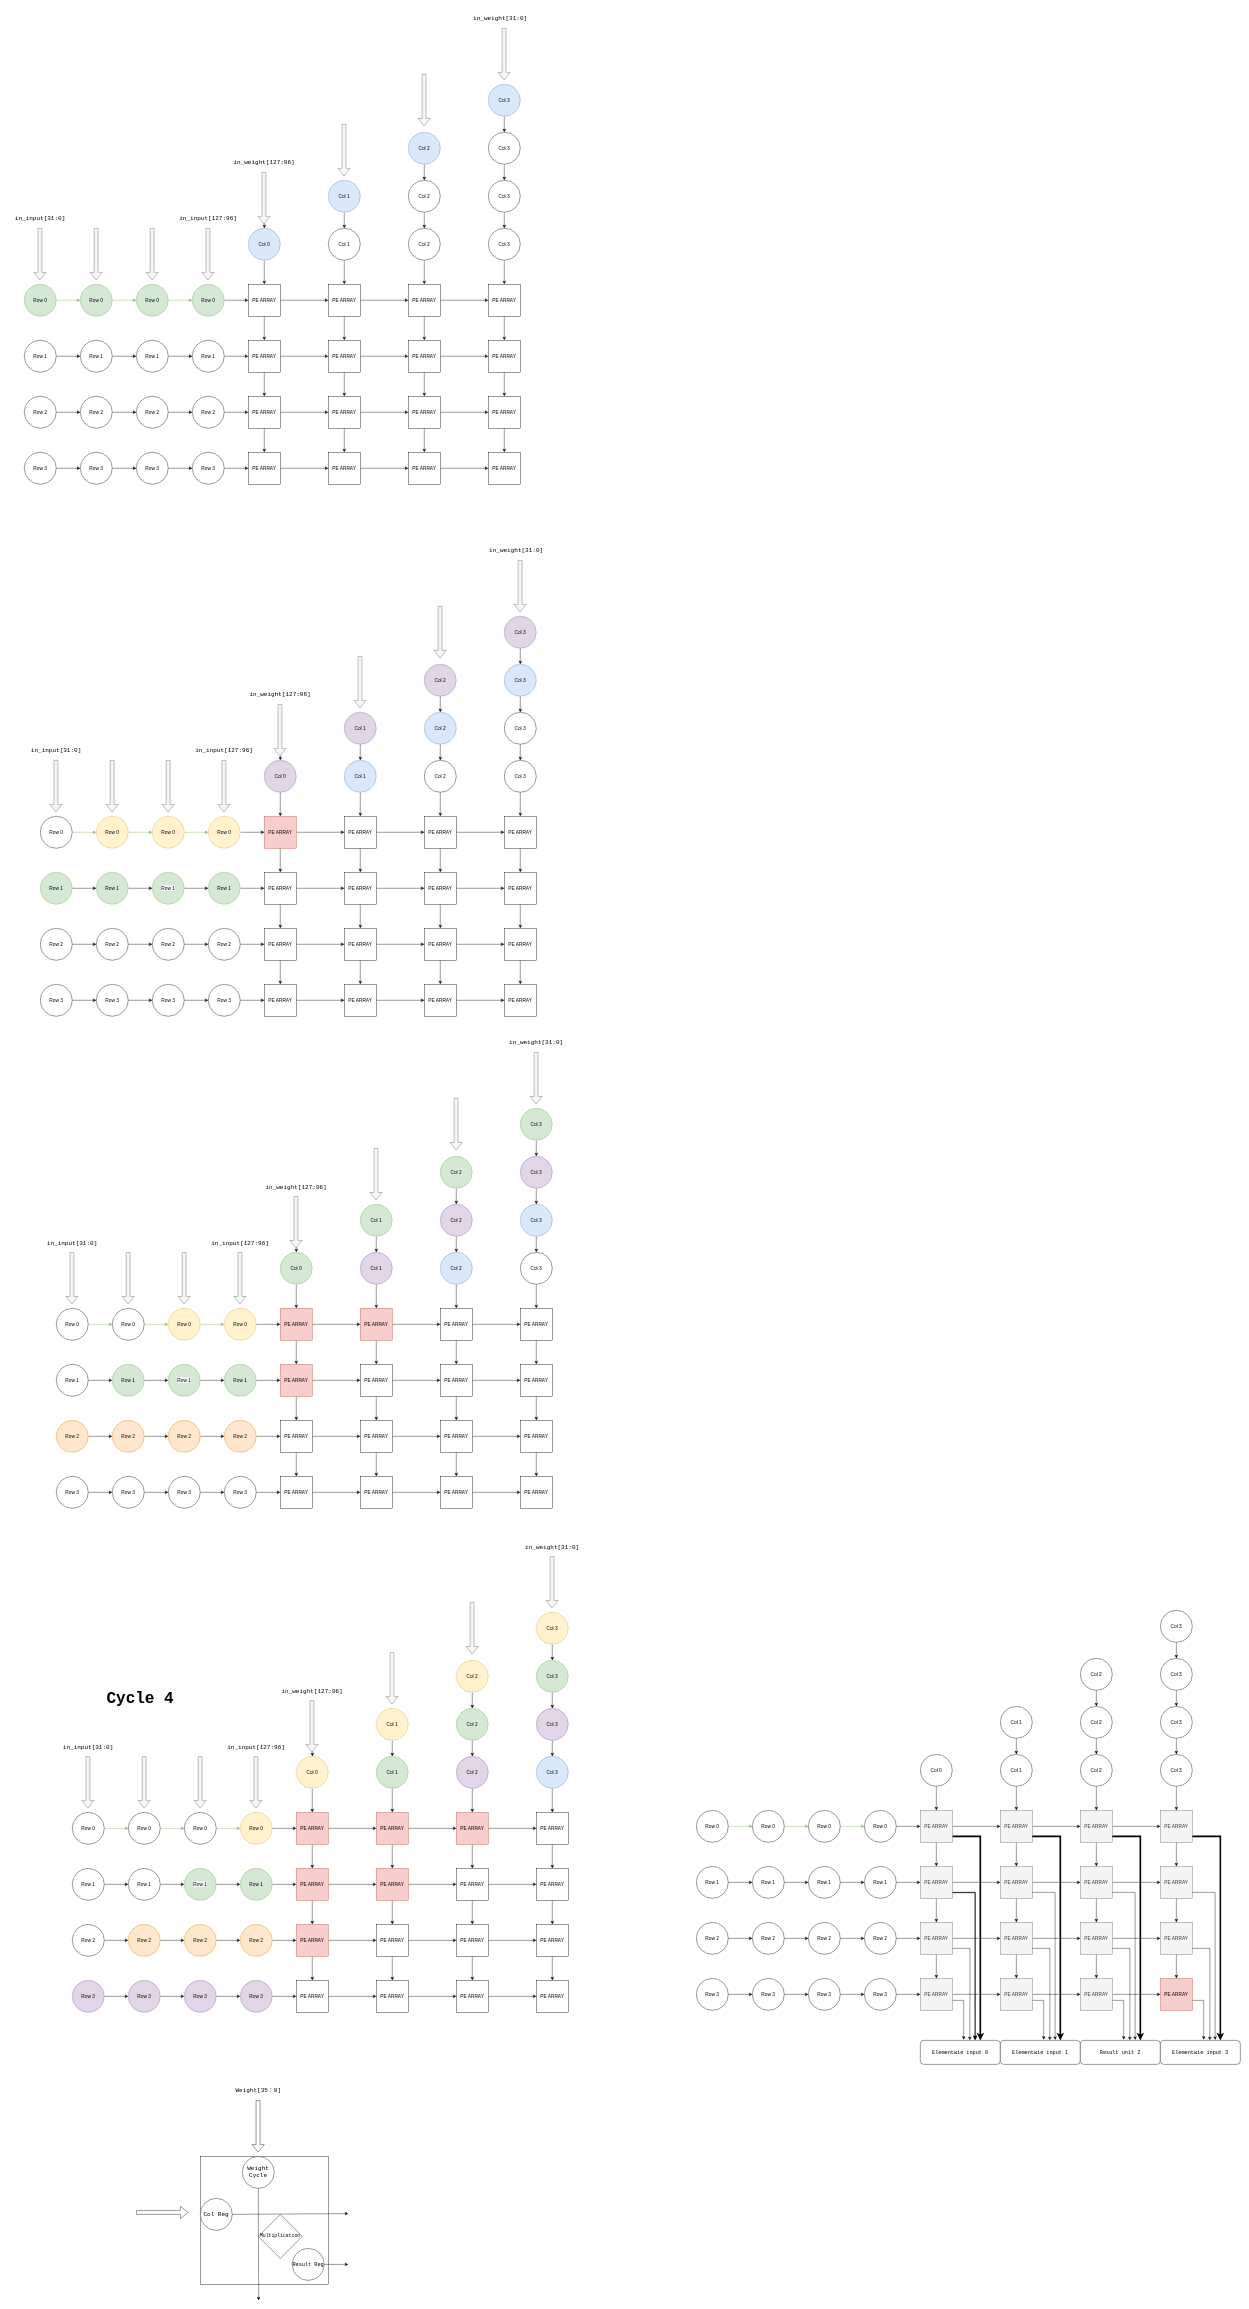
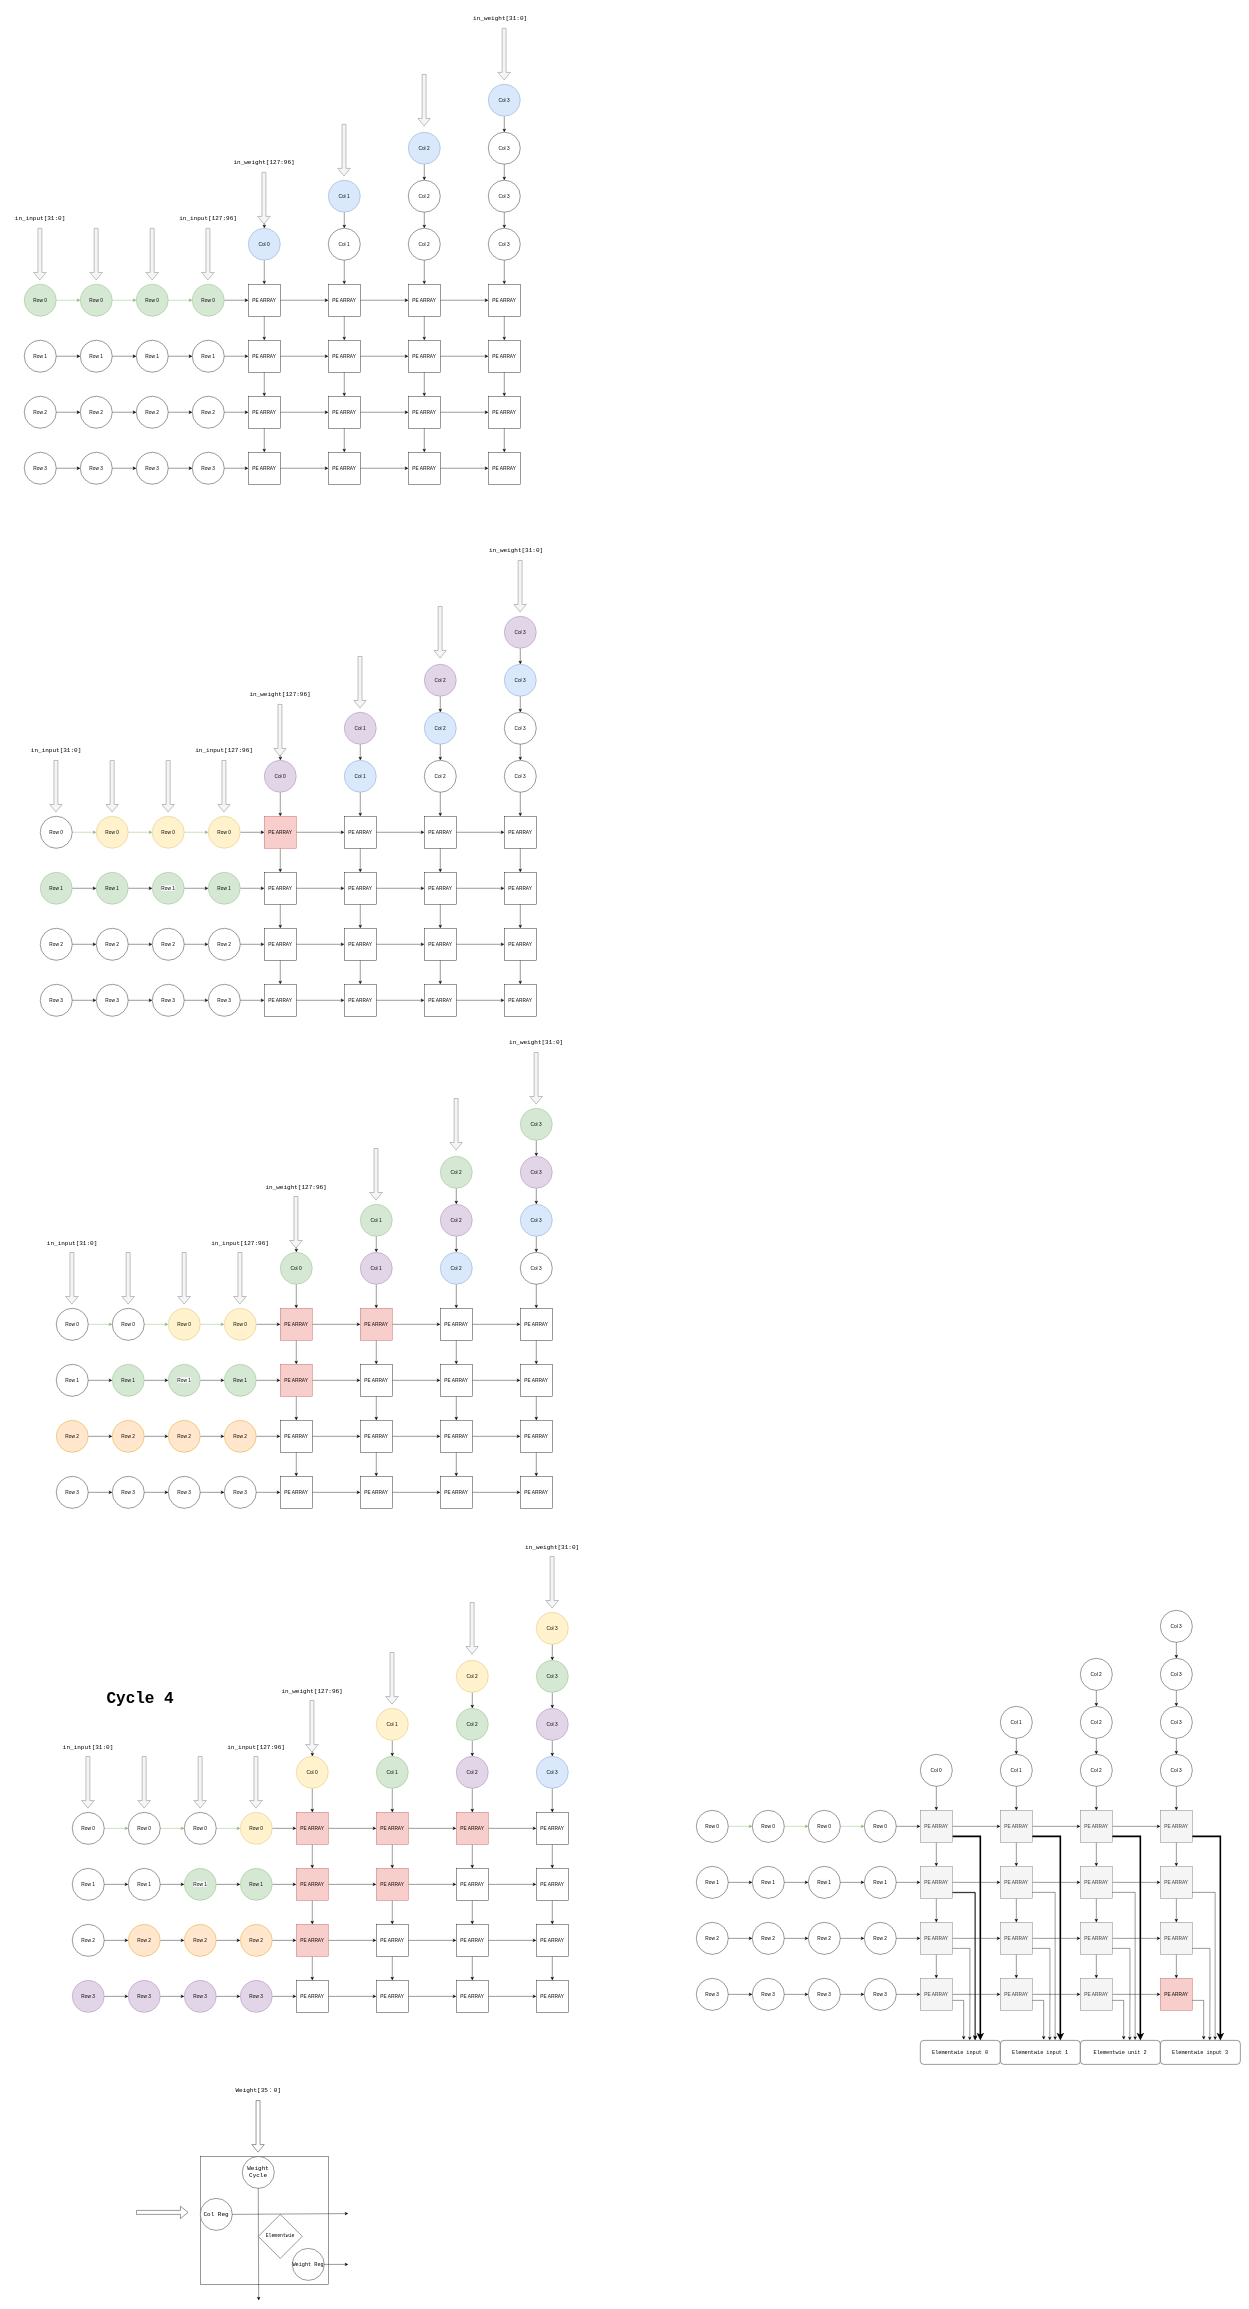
(1120, 2052) -> (1120, 2052)
(280, 2236) -> (280, 2236)
(308, 2264) -> (308, 2264)
